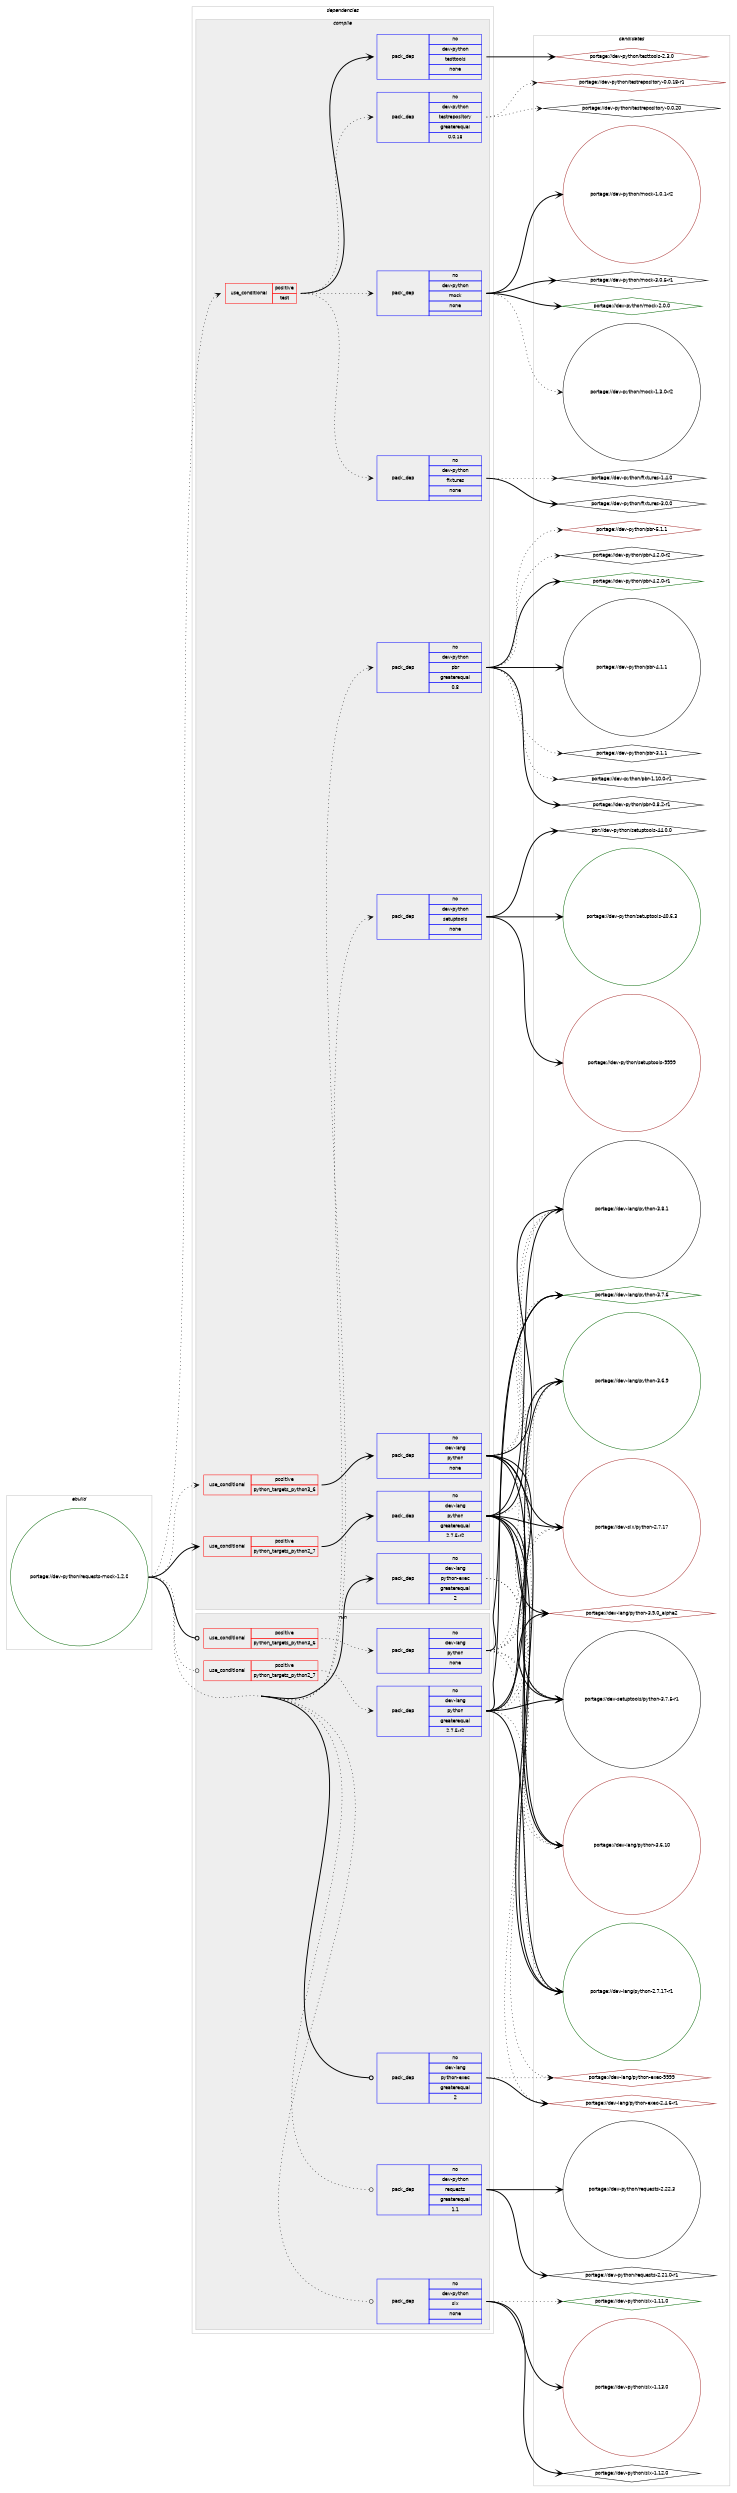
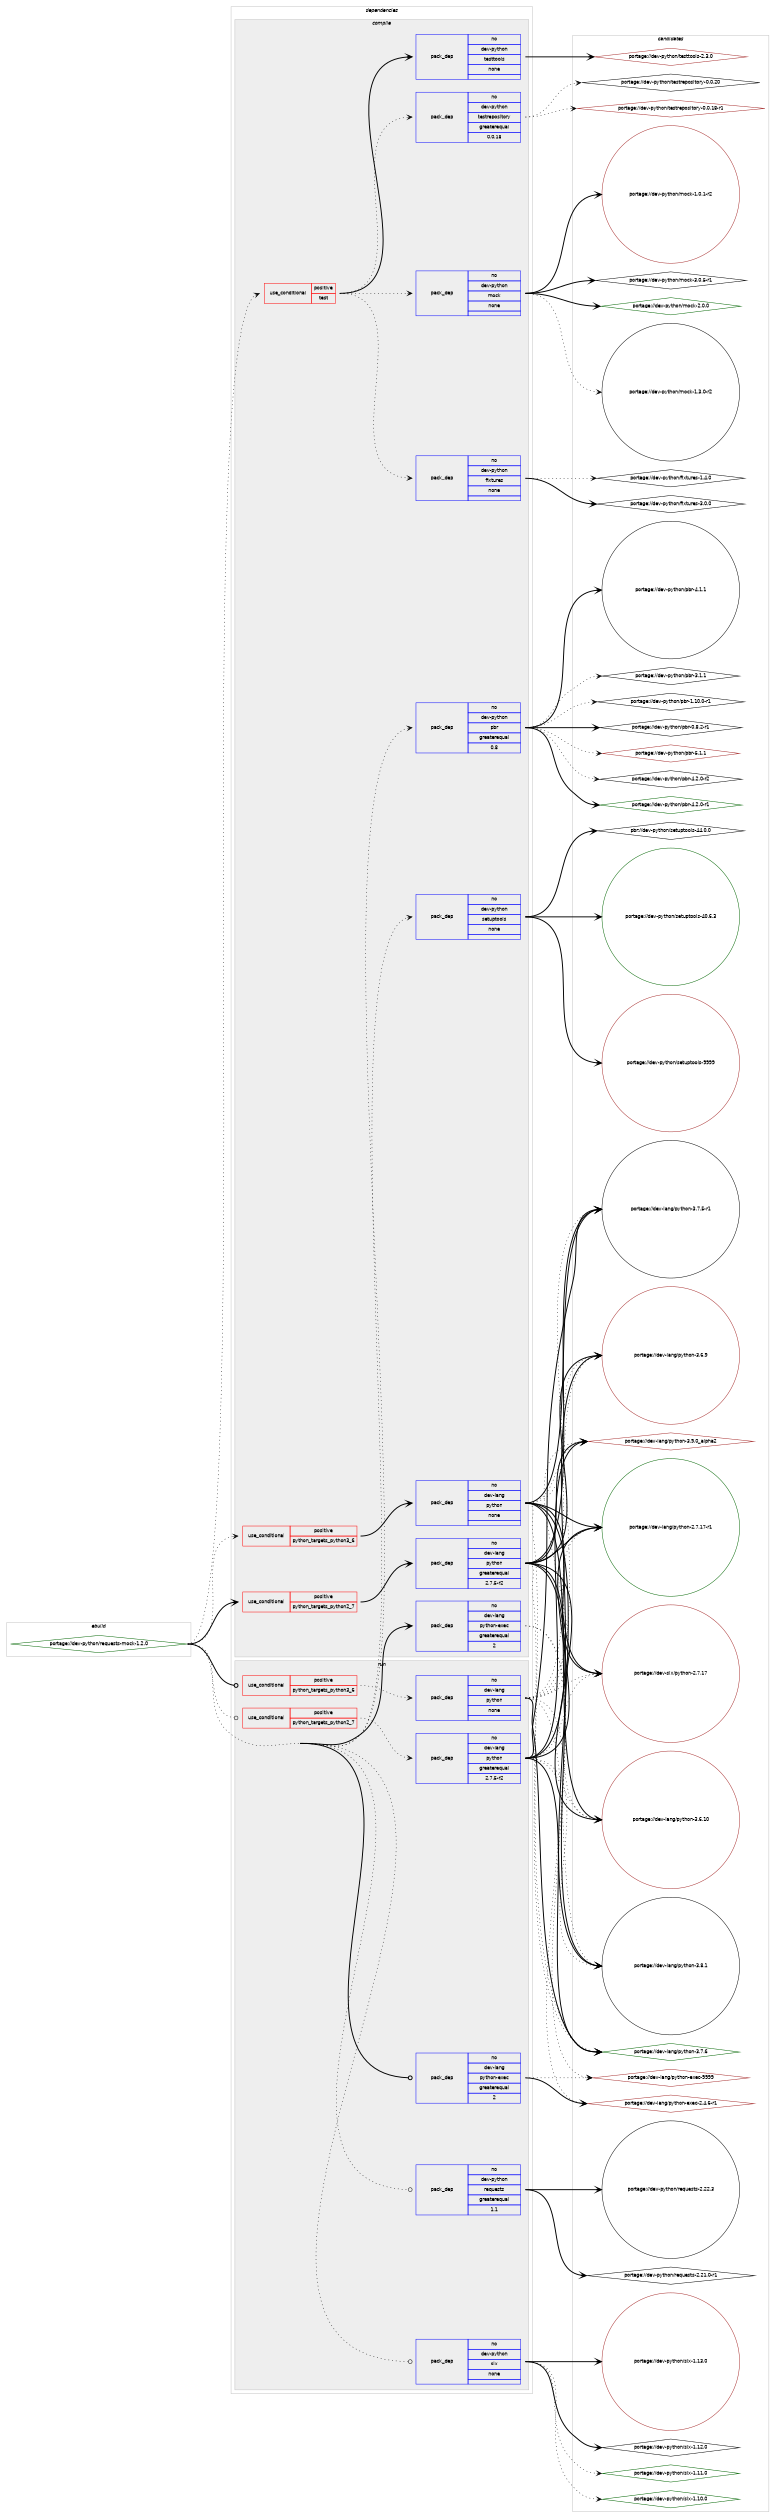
(632, 1381) -> (671, 1355)
(79, 1577) -> (99, 1644)
(632, 1699) -> (671, 1209)
none -> (671, 2499)
